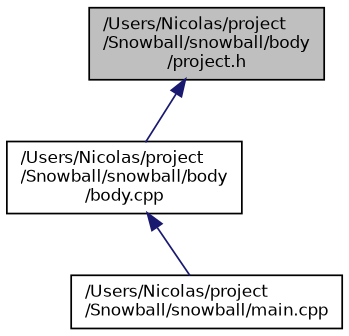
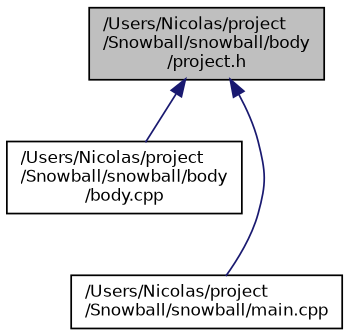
(174, 252) -> (264, 187)
